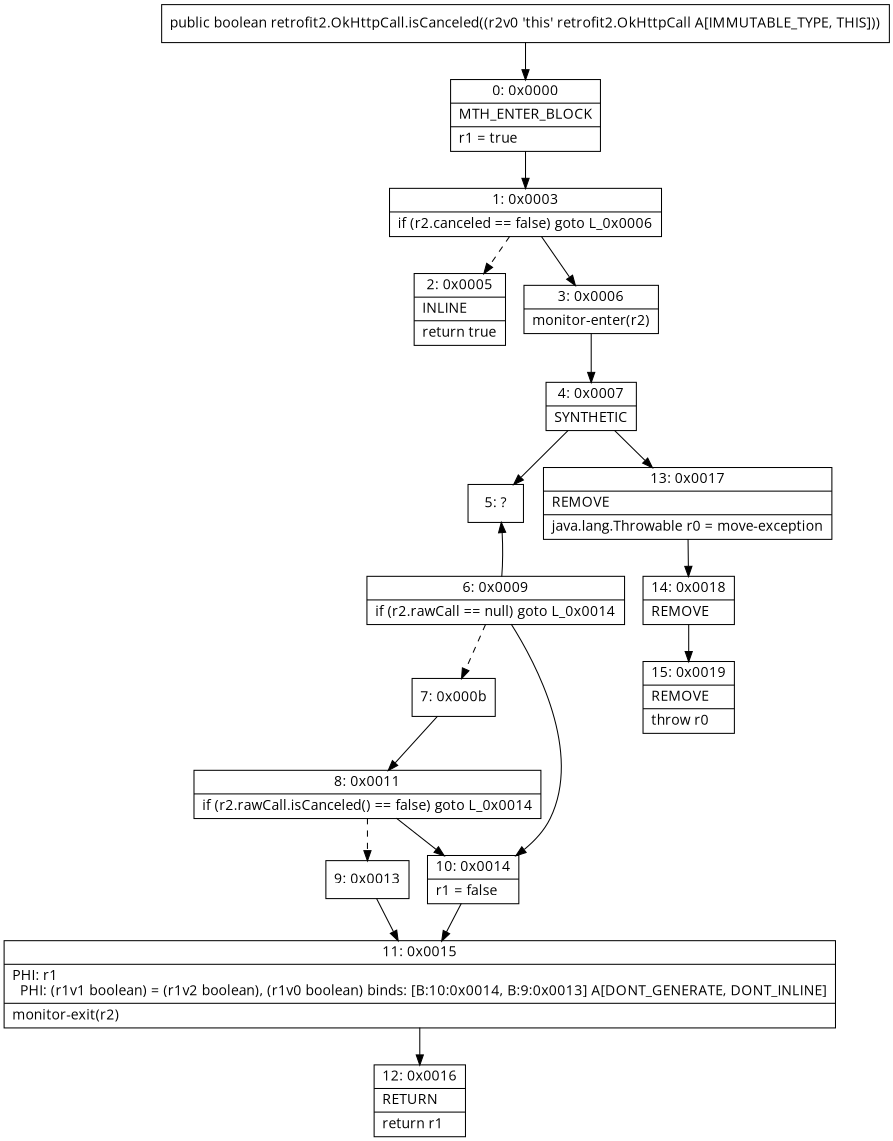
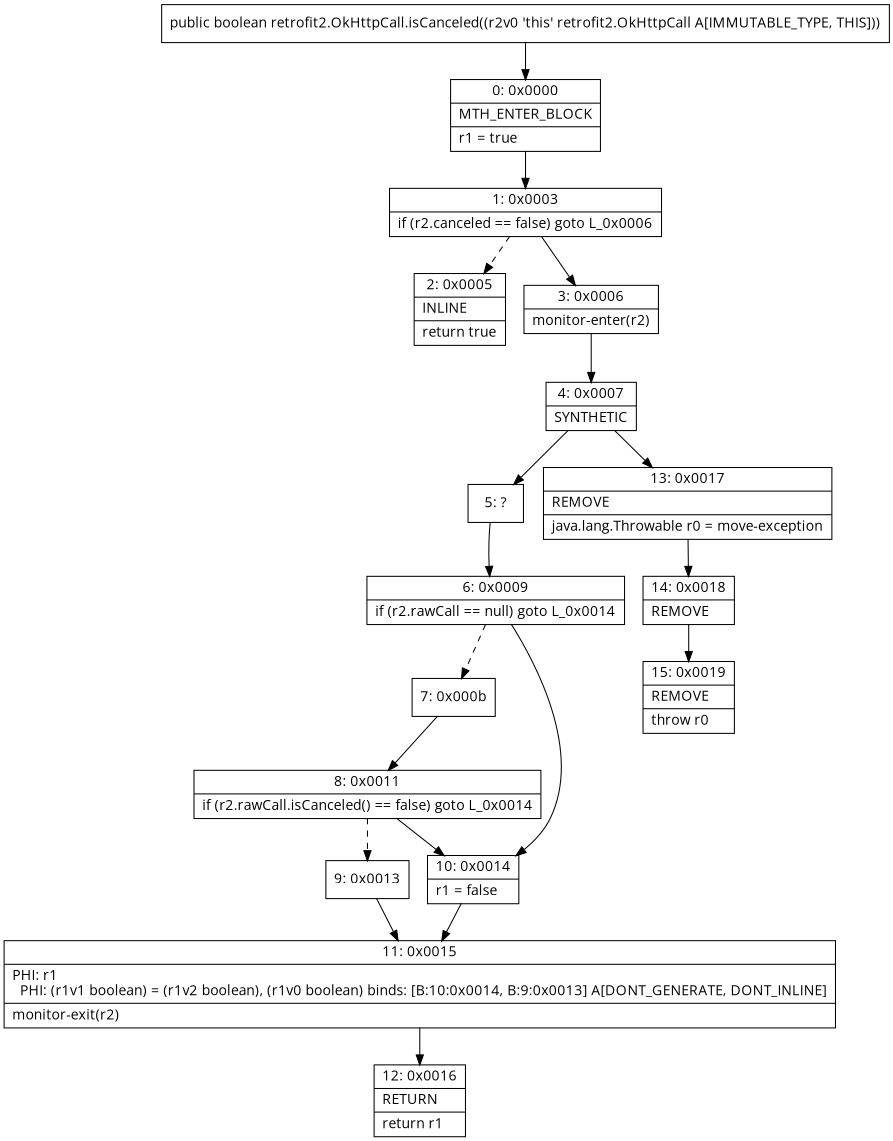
(503, 555) -> (489, 544)
